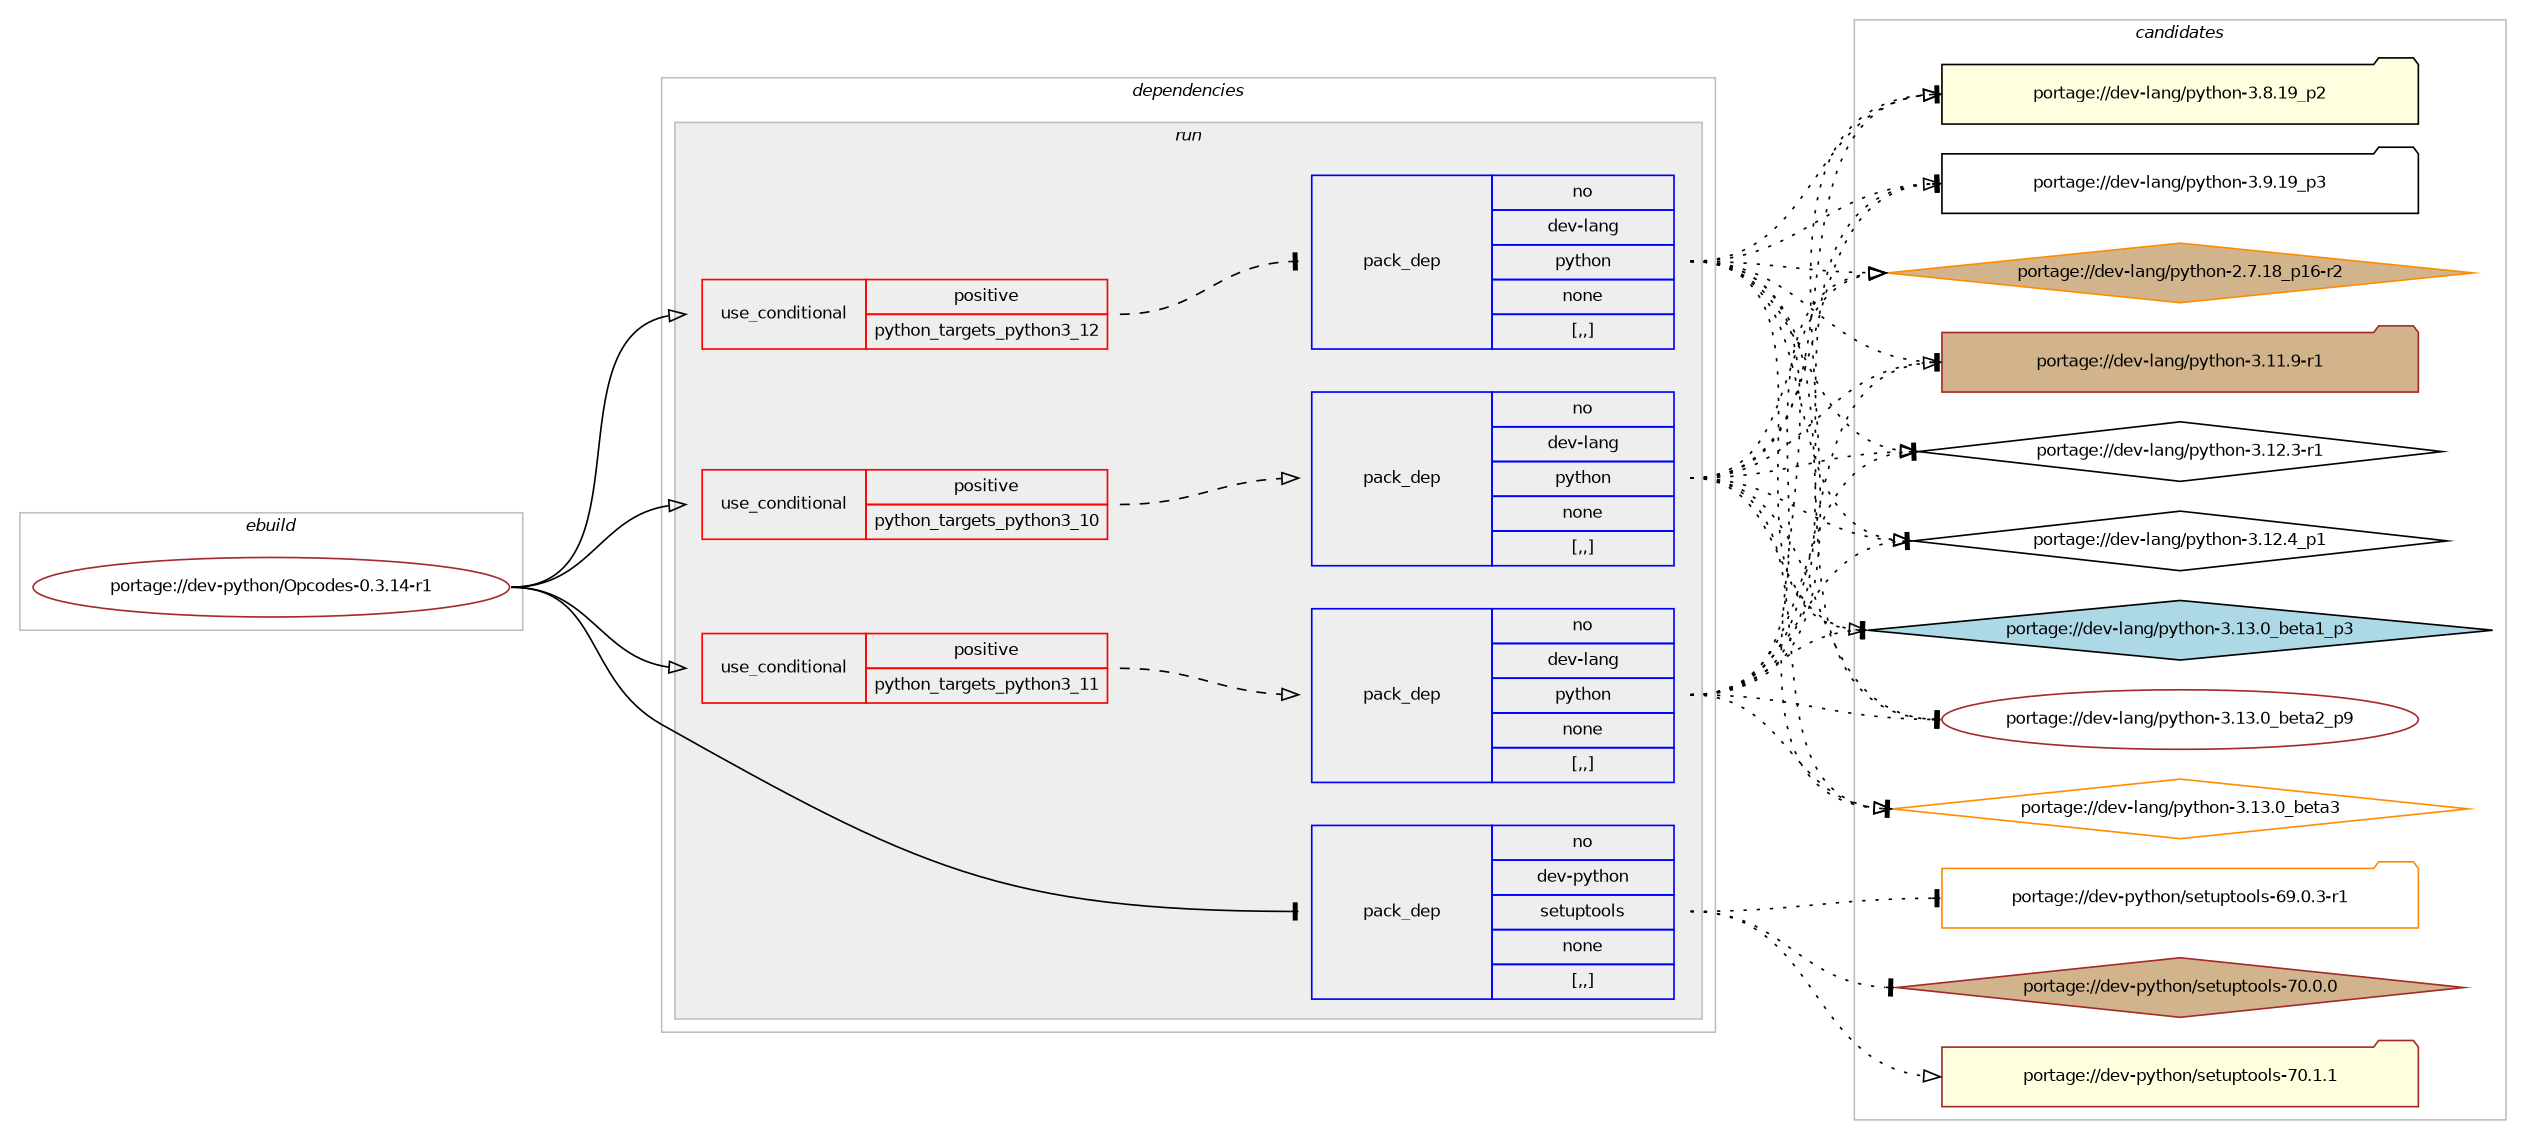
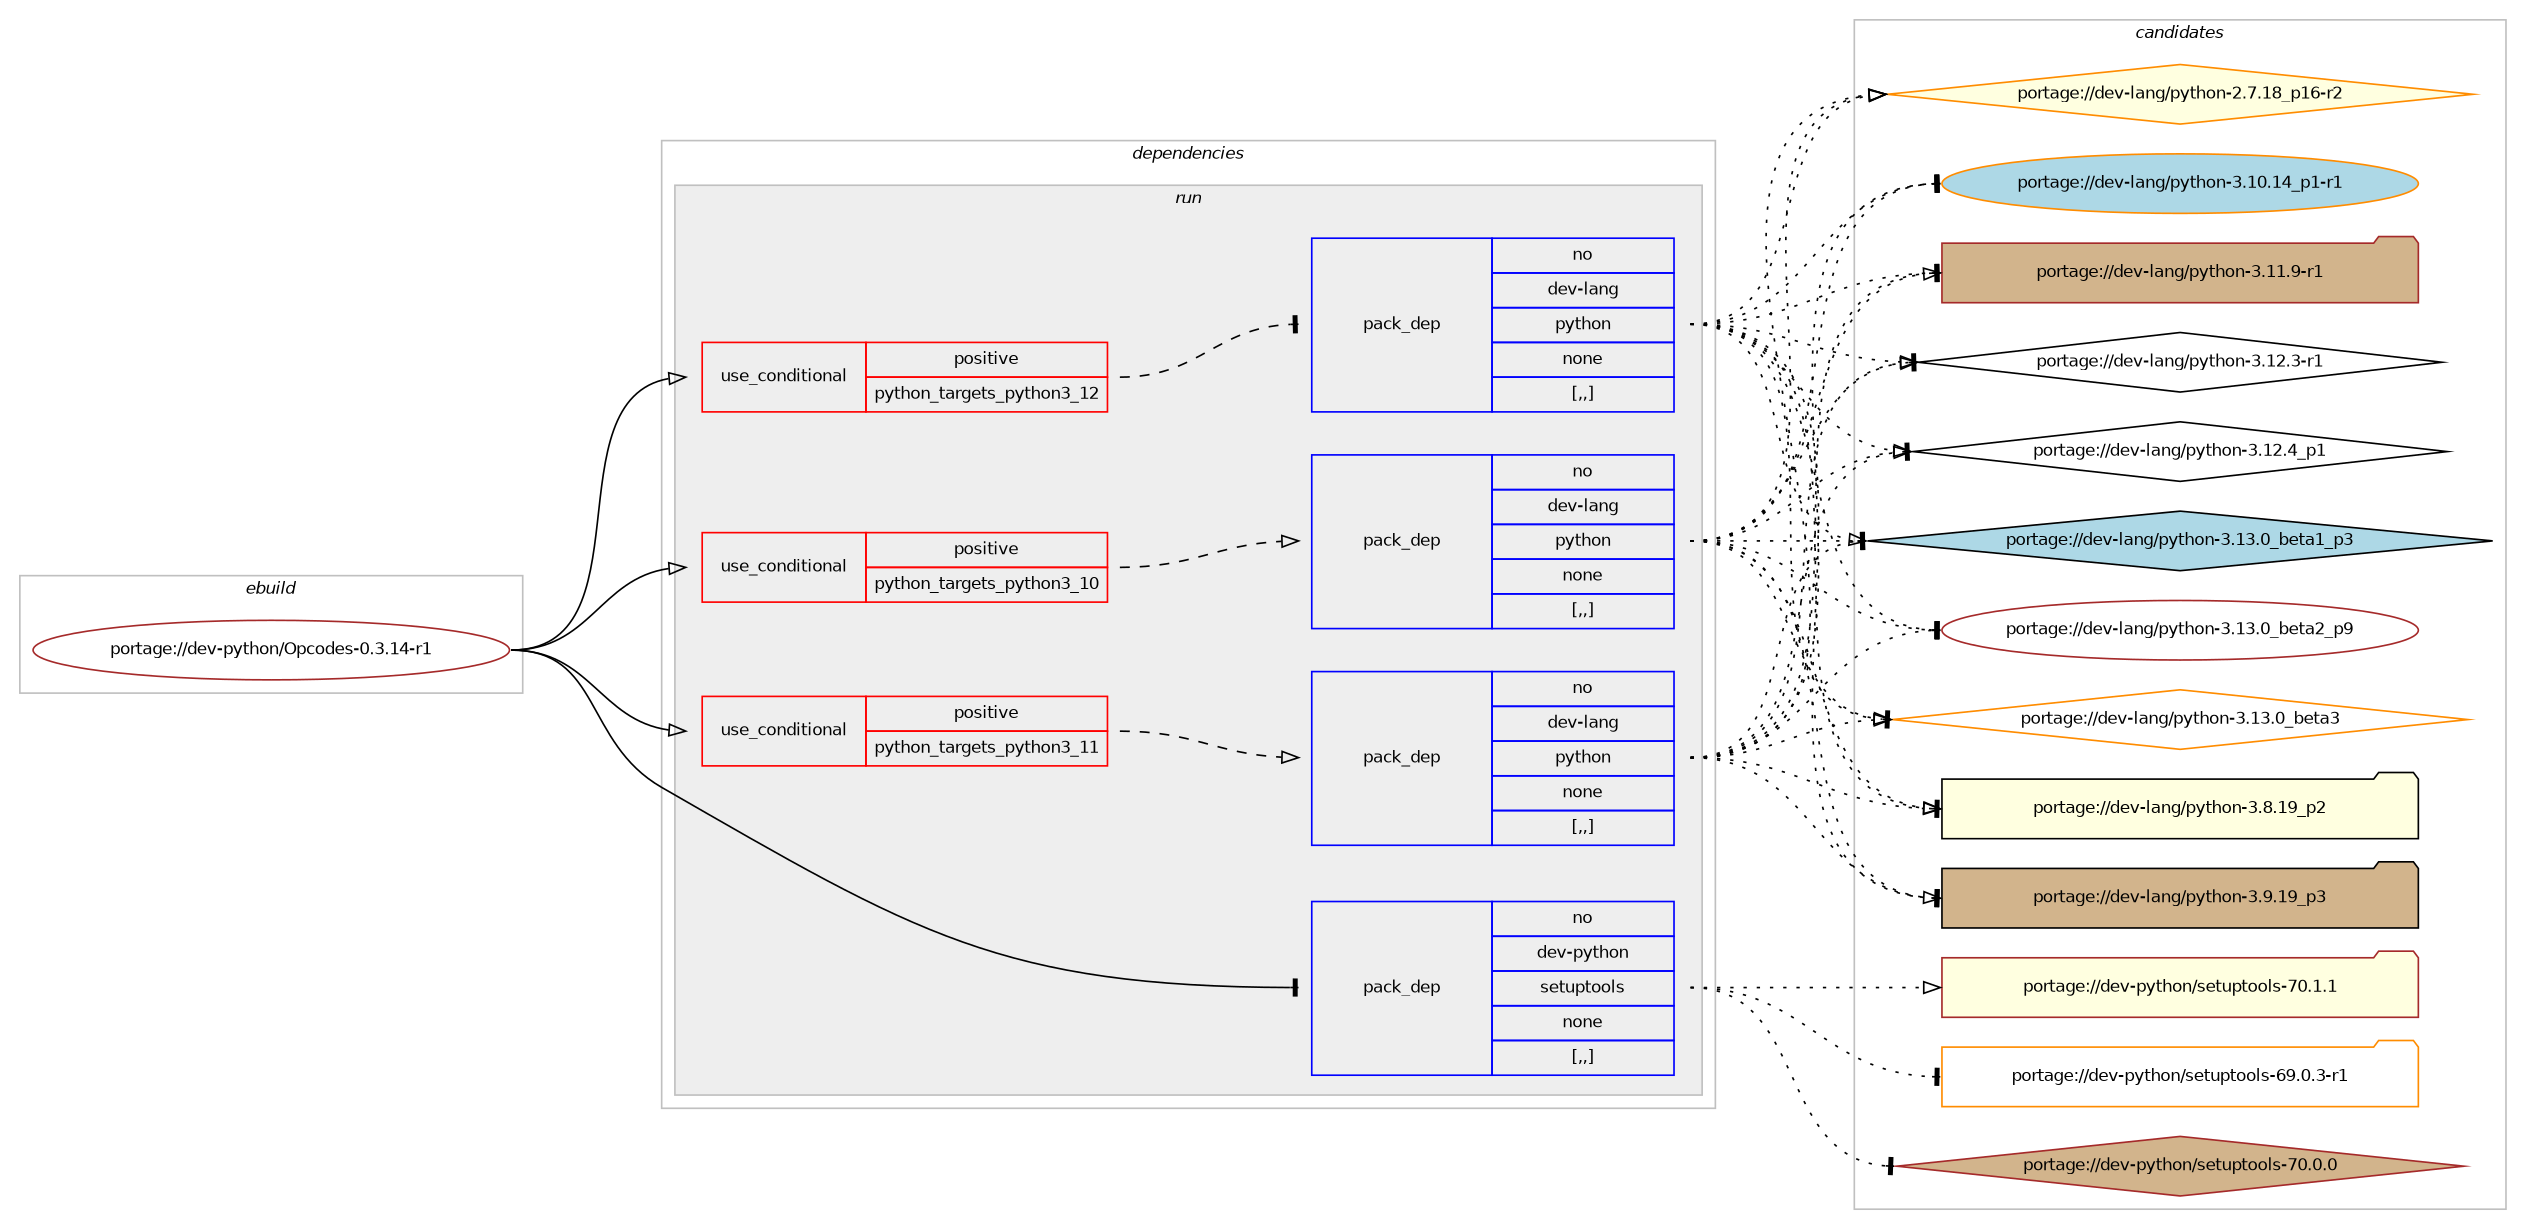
(2180, 184) -> (2180, 898)
none -> (2180, 184)
(2180, 273) -> (2180, 94)
